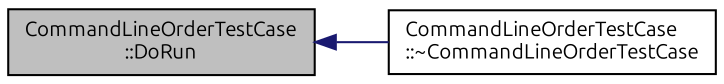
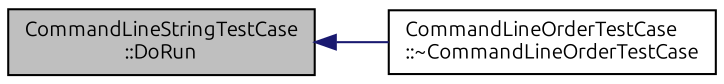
(161, 42) -> (161, 42)
